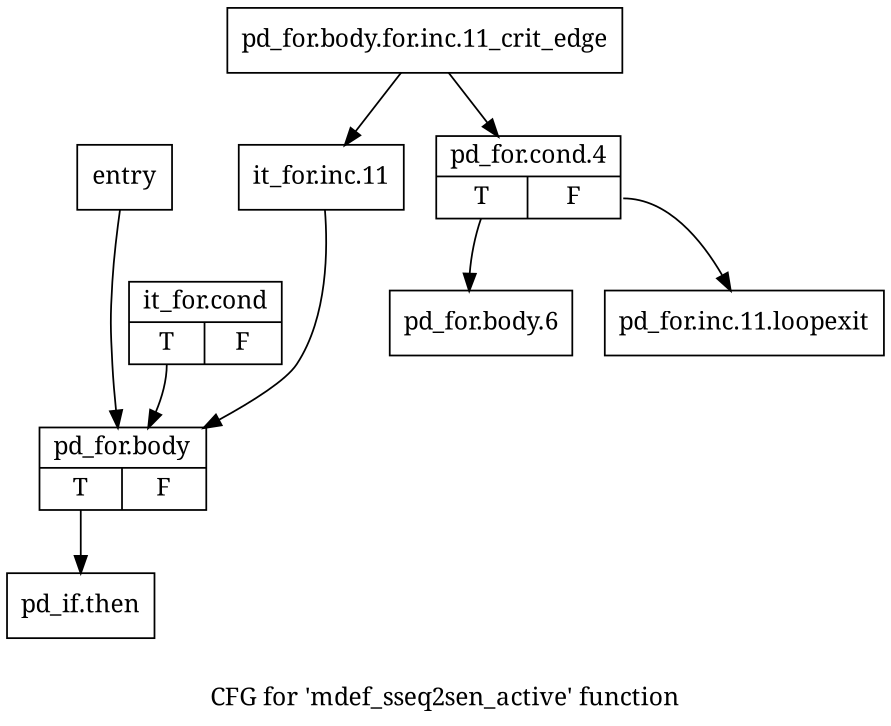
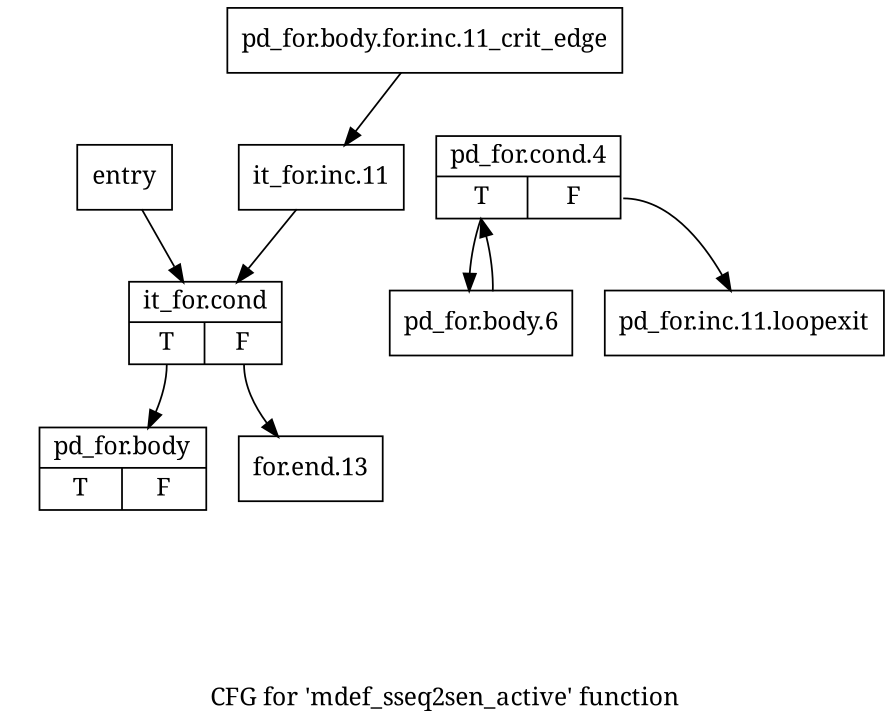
(468, 98) -> (491, 263)
(111, 310) -> (158, 238)
(311, 336) -> (273, 239)
none -> (311, 469)
(81, 606) -> none
